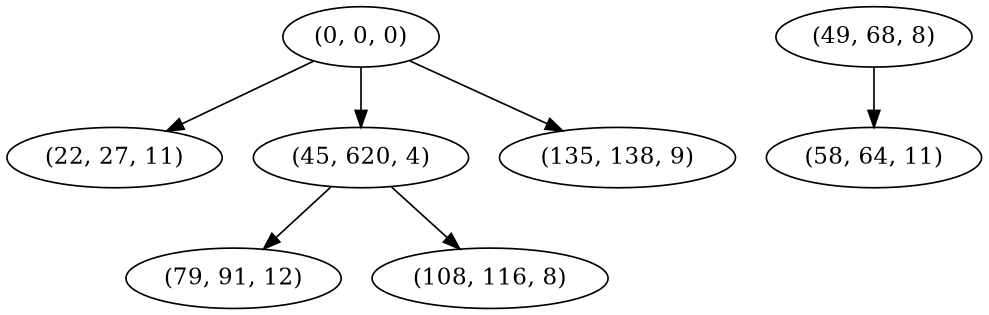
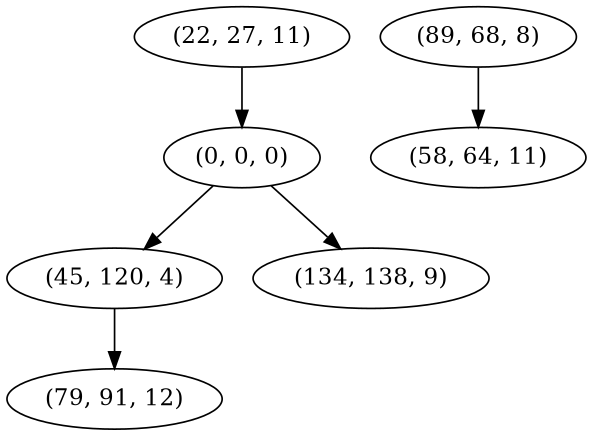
(874, 37) -> (478, 37)
(248, 92) -> (242, 89)
(361, 158) -> (115, 278)
(617, 158) -> (371, 278)
(490, 278) -> none
